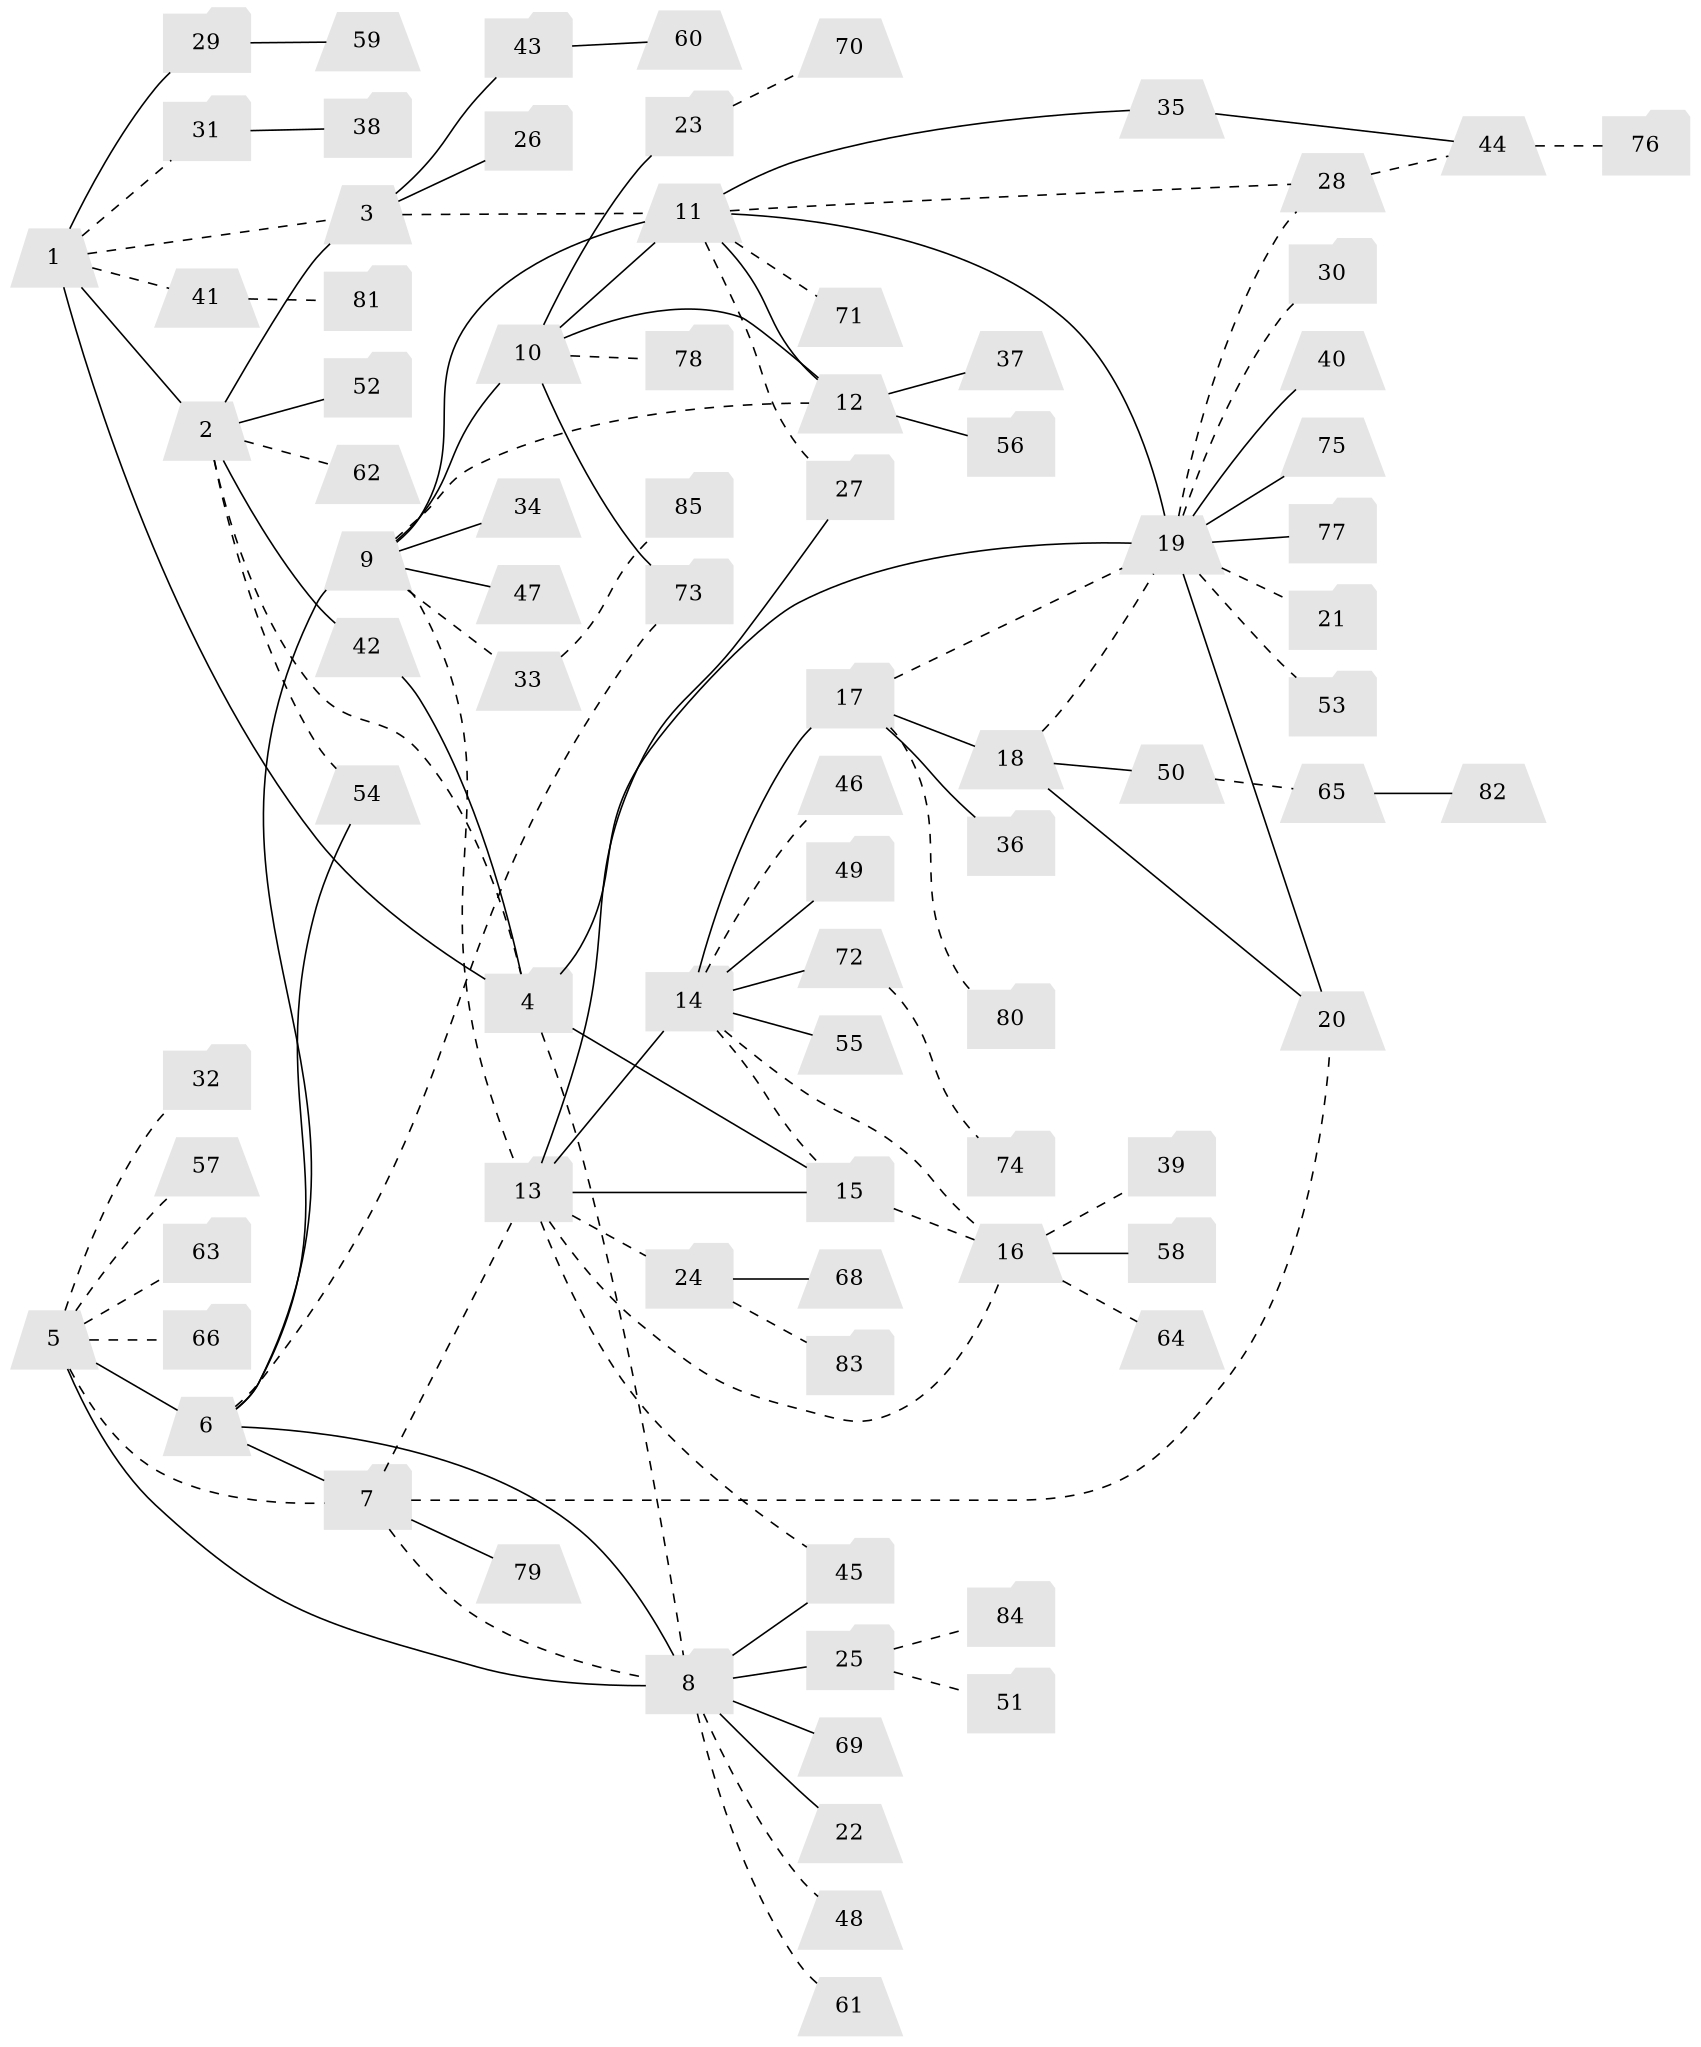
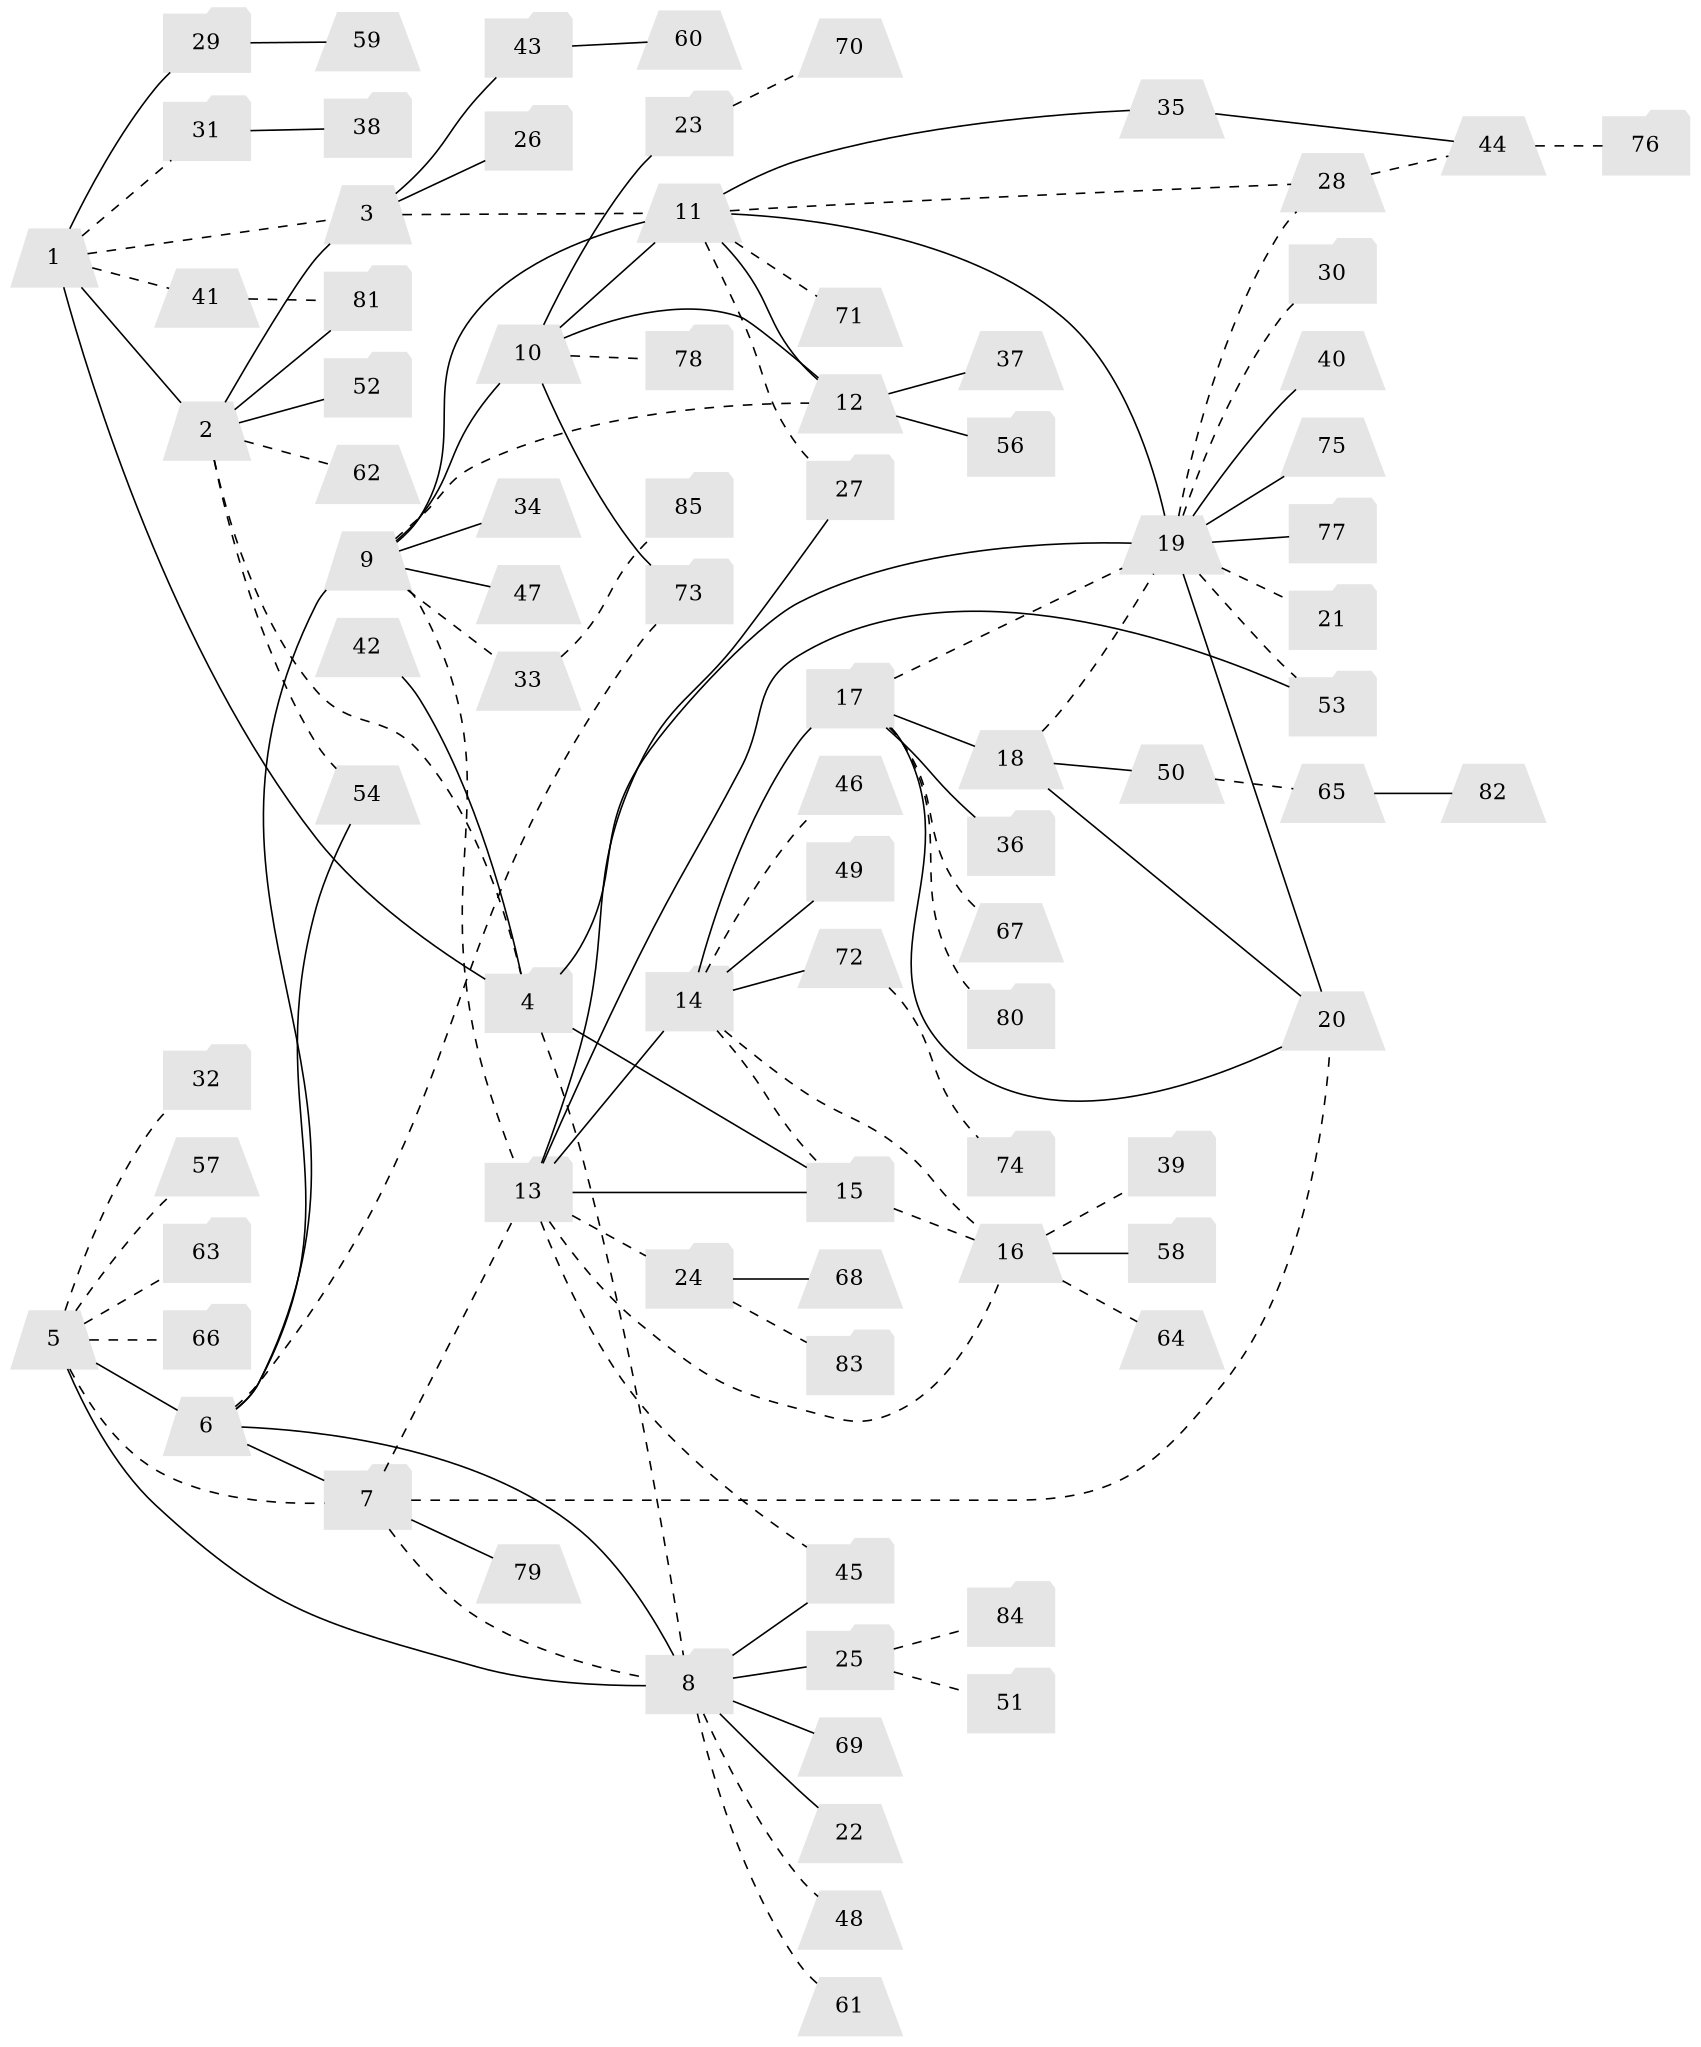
(273, 546) -> (283, 370)
none -> (775, 676)
none -> (1011, 933)
(850, 1045) -> none
none -> (954, 1056)
